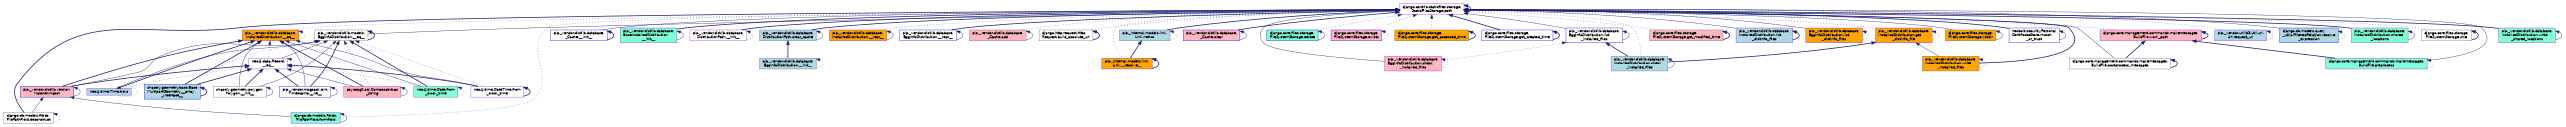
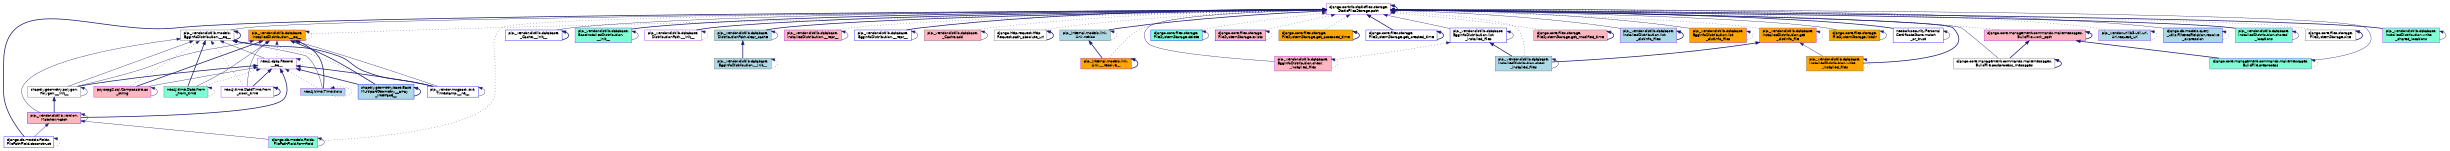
(858, 35) -> (813, 35)
(1066, 35) -> (1020, 35)
(1212, 35) -> none
(149, 60) -> (54, 107)
(436, 92) -> (186, 92)
(29, 118) -> (29, 142)
